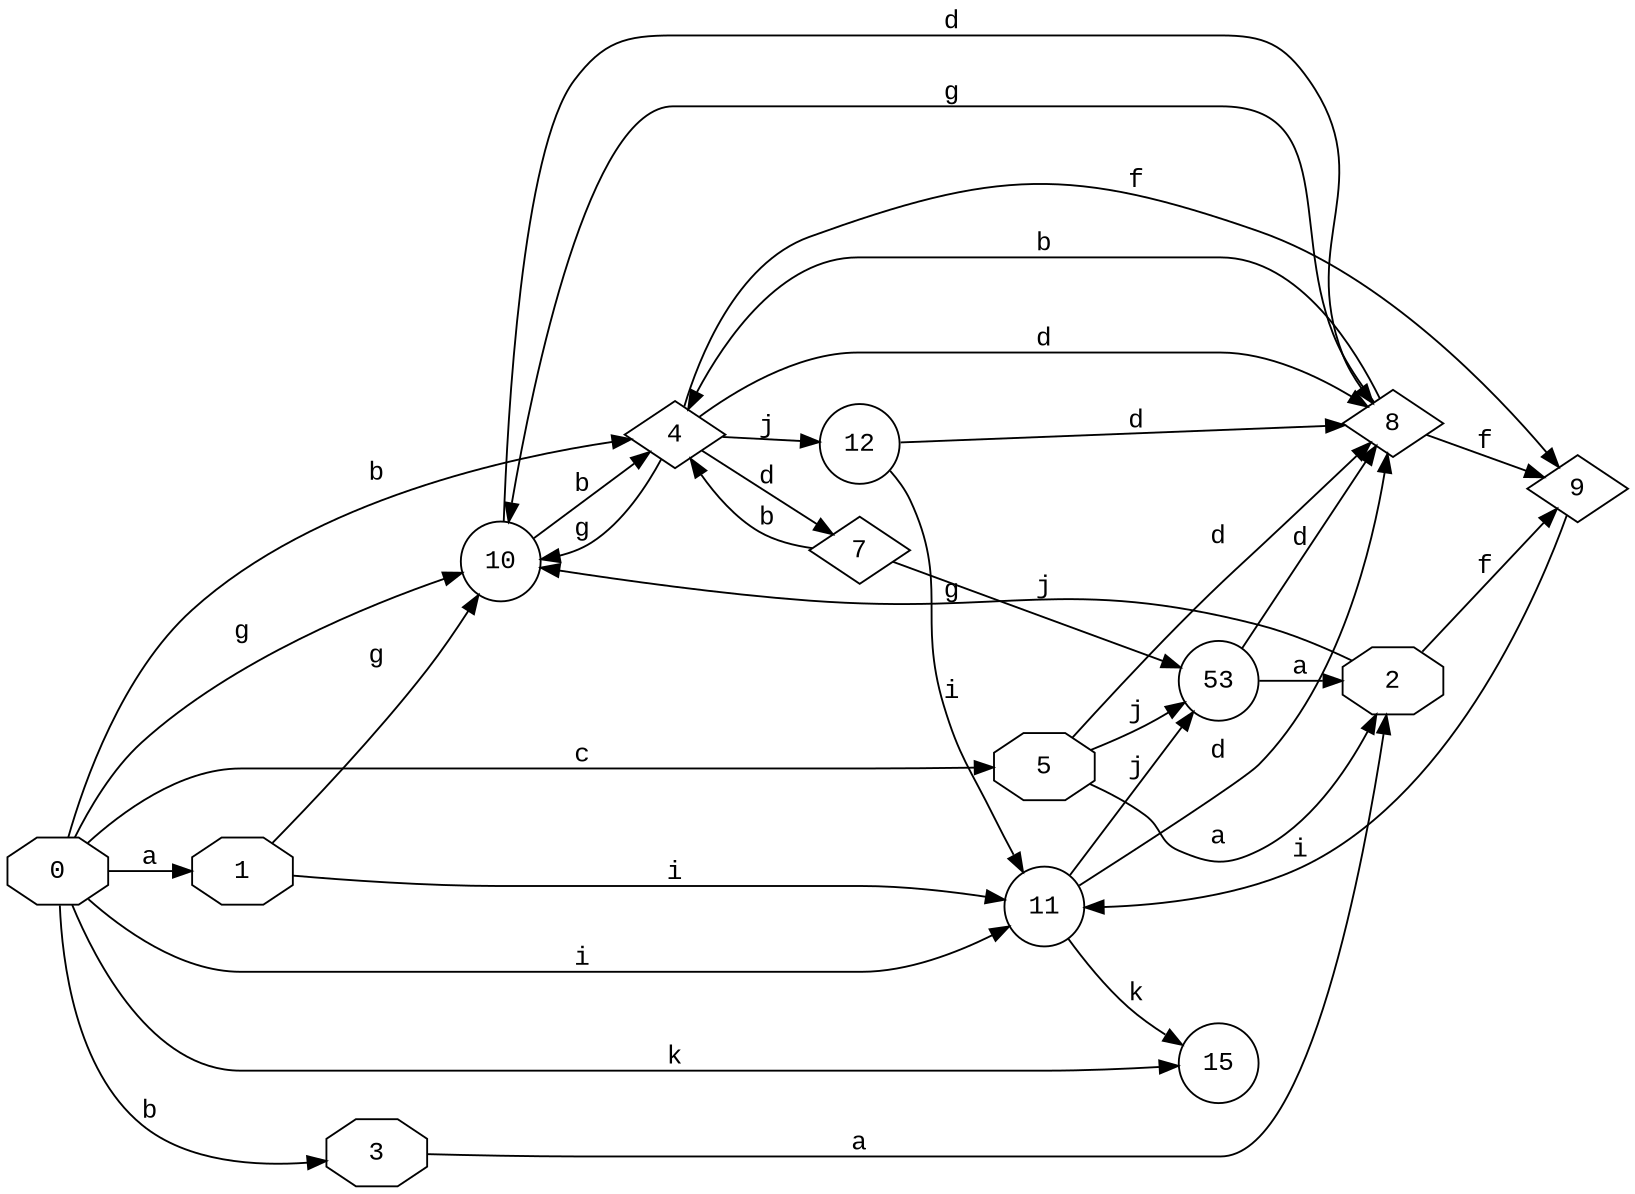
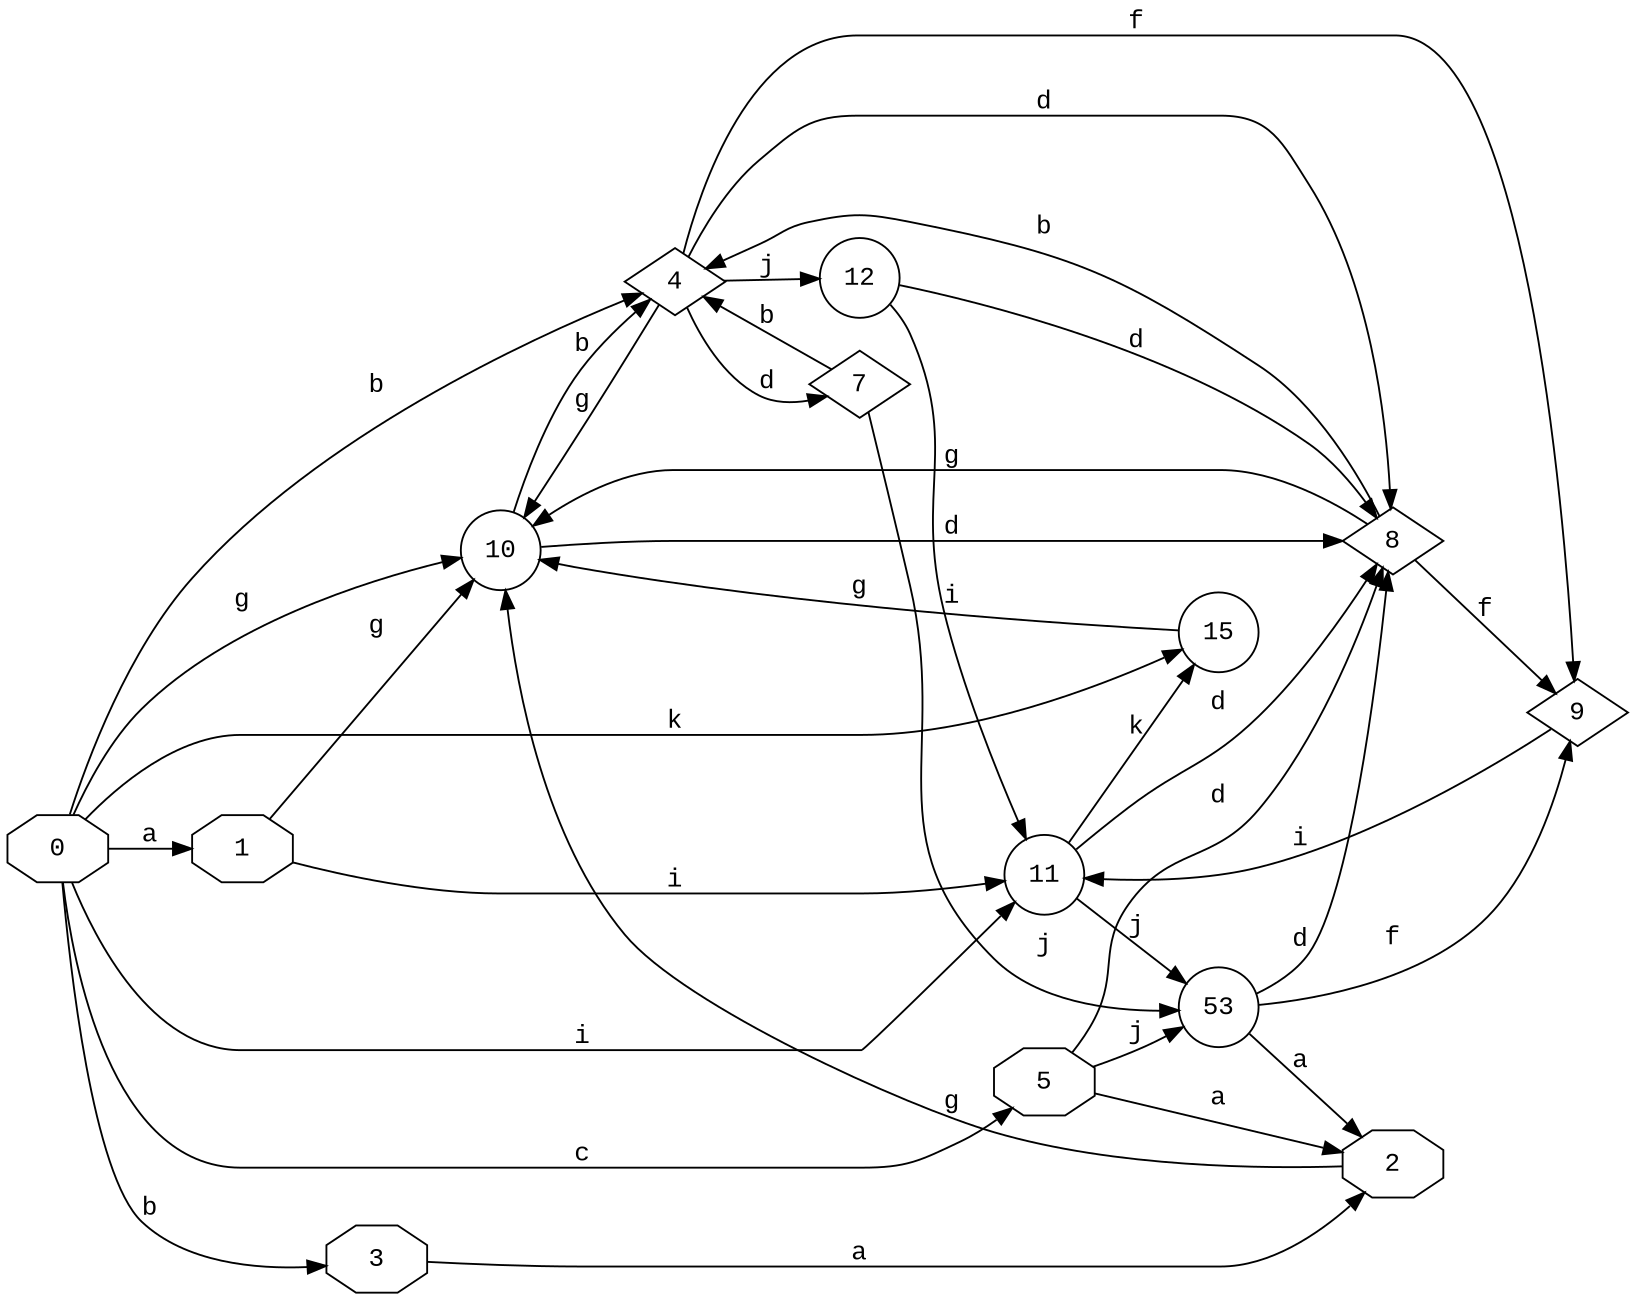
(1483, 587) -> (1460, 940)
none -> (867, 606)
